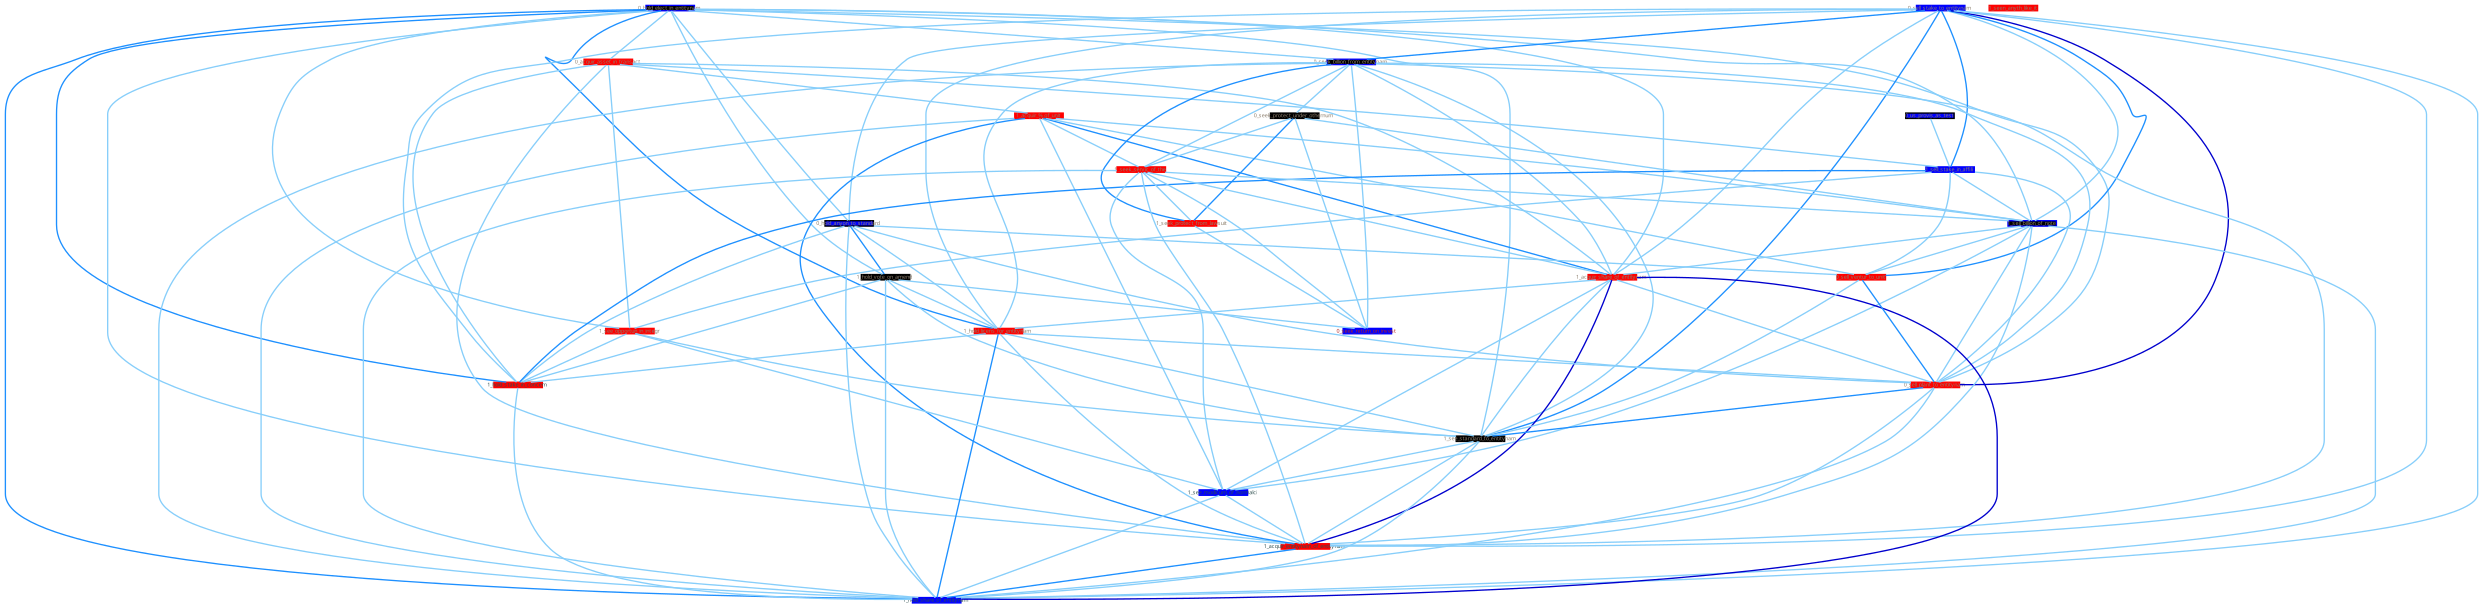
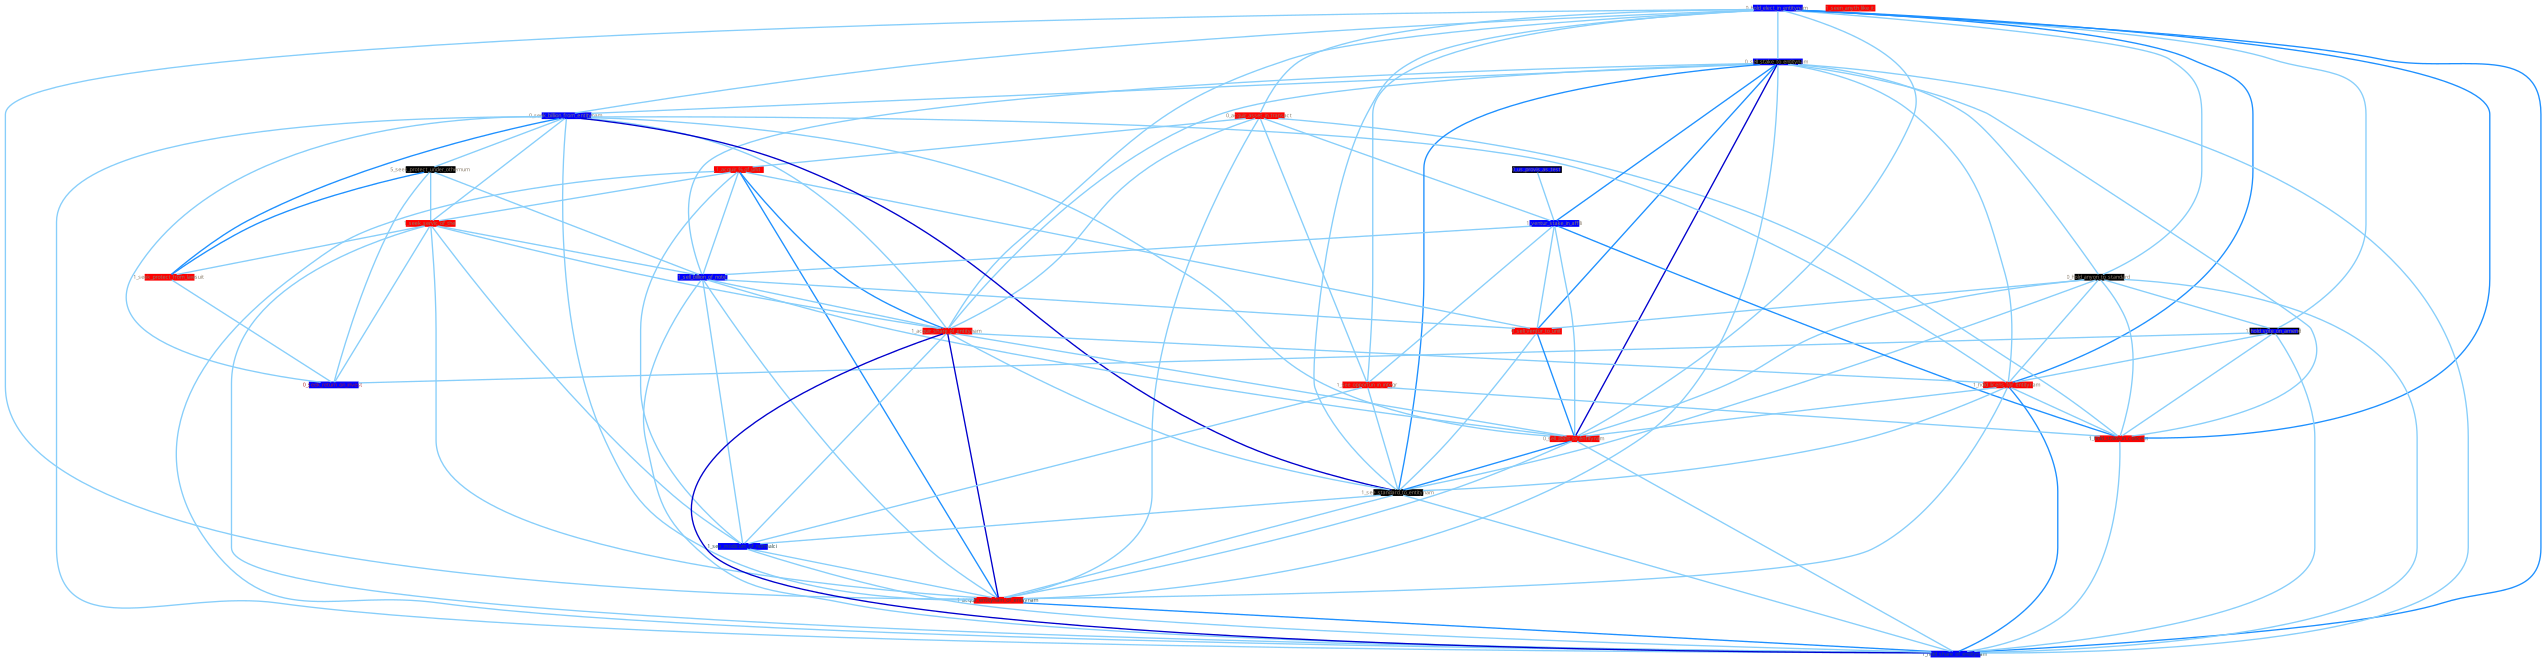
(670, 8) -> (1778, 8)
(1941, 8) -> (1778, 62)
(1646, 35) -> (940, 99)
(1611, 52) -> (1778, 35)
(1351, 62) -> (567, 116)
(1295, 116) -> (431, 170)
(1950, 170) -> (1554, 223)
(1609, 211) -> (977, 269)
(849, 223) -> (2100, 277)
(2032, 223) -> (703, 277)
(867, 250) -> (2187, 304)
(886, 277) -> (2274, 331)
(1160, 395) -> (1754, 398)
